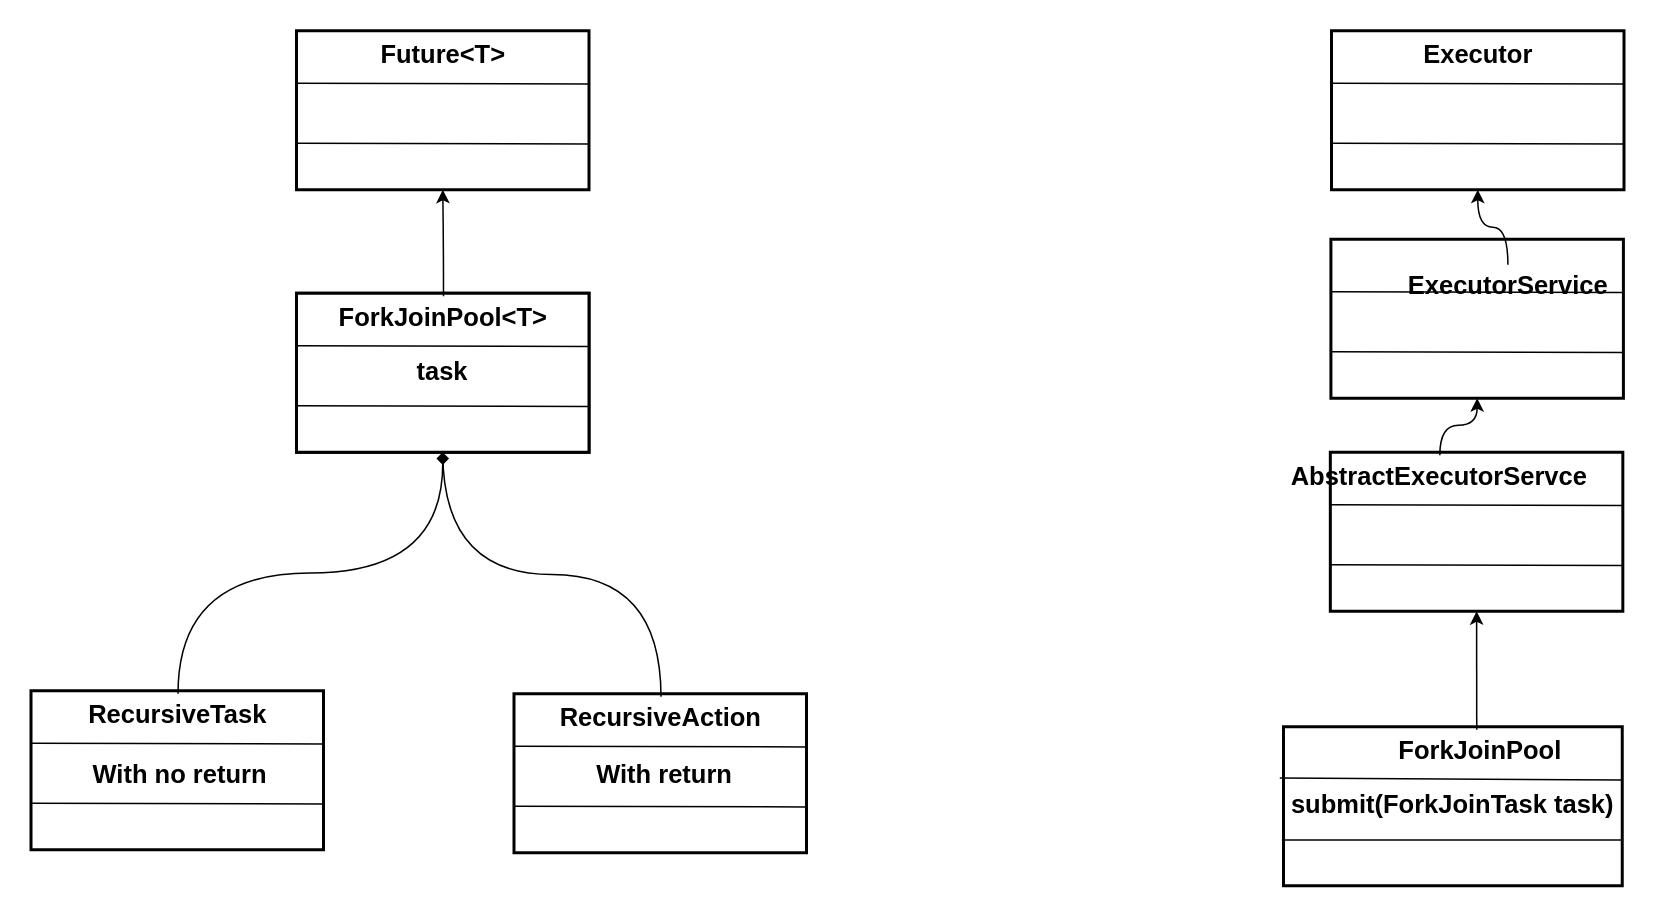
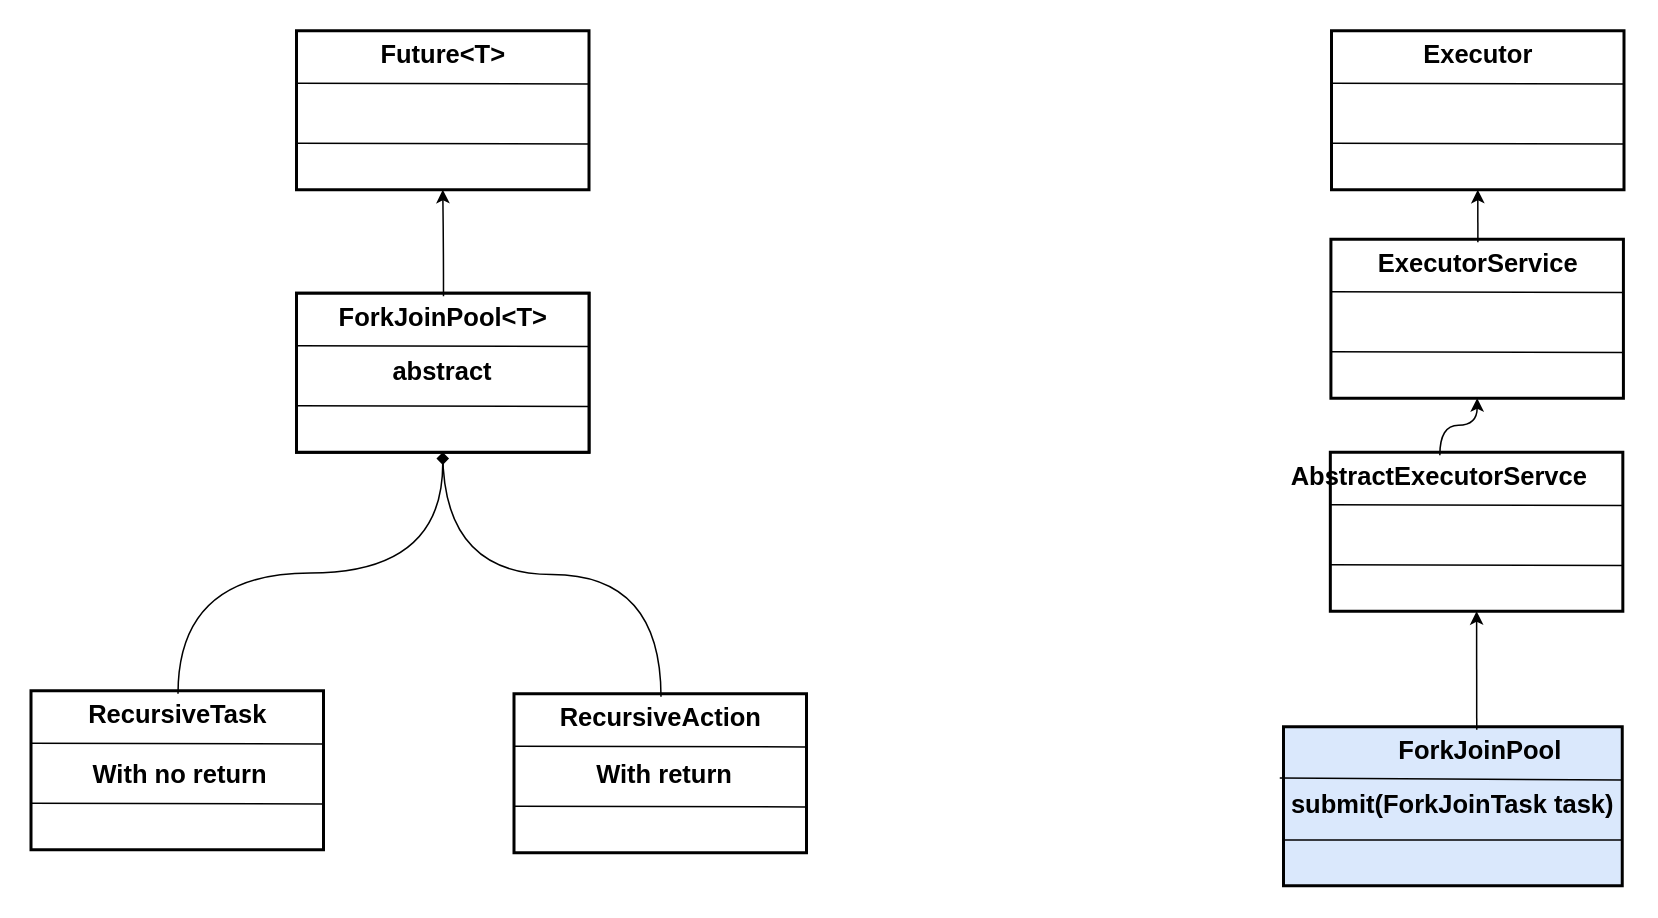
(1508, 287) -> (1478, 265)
(443, 373) -> (443, 373)
(1453, 806) -> (1453, 806)
